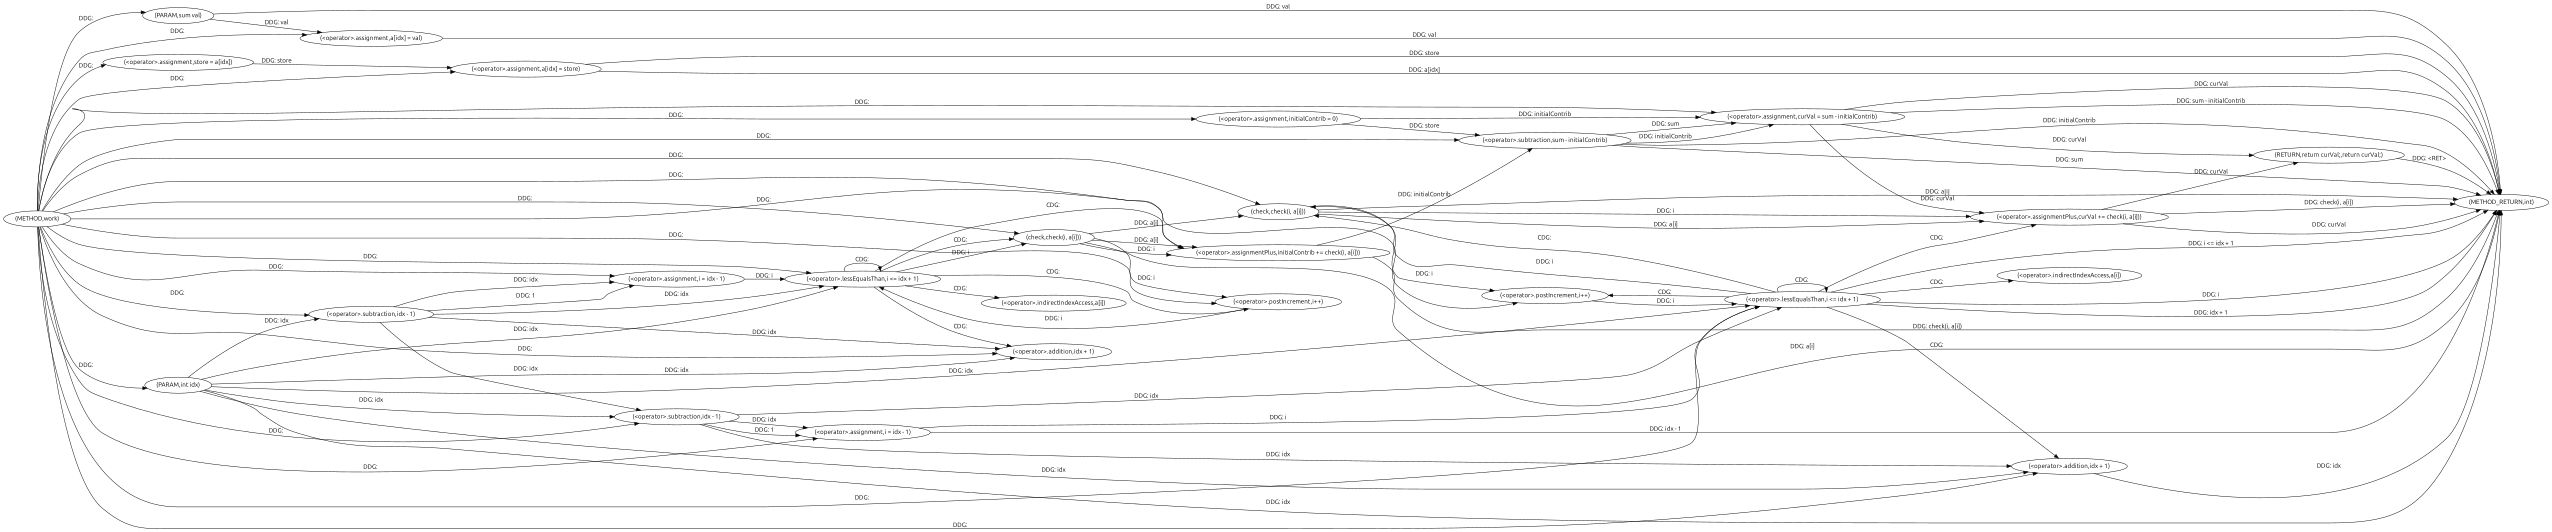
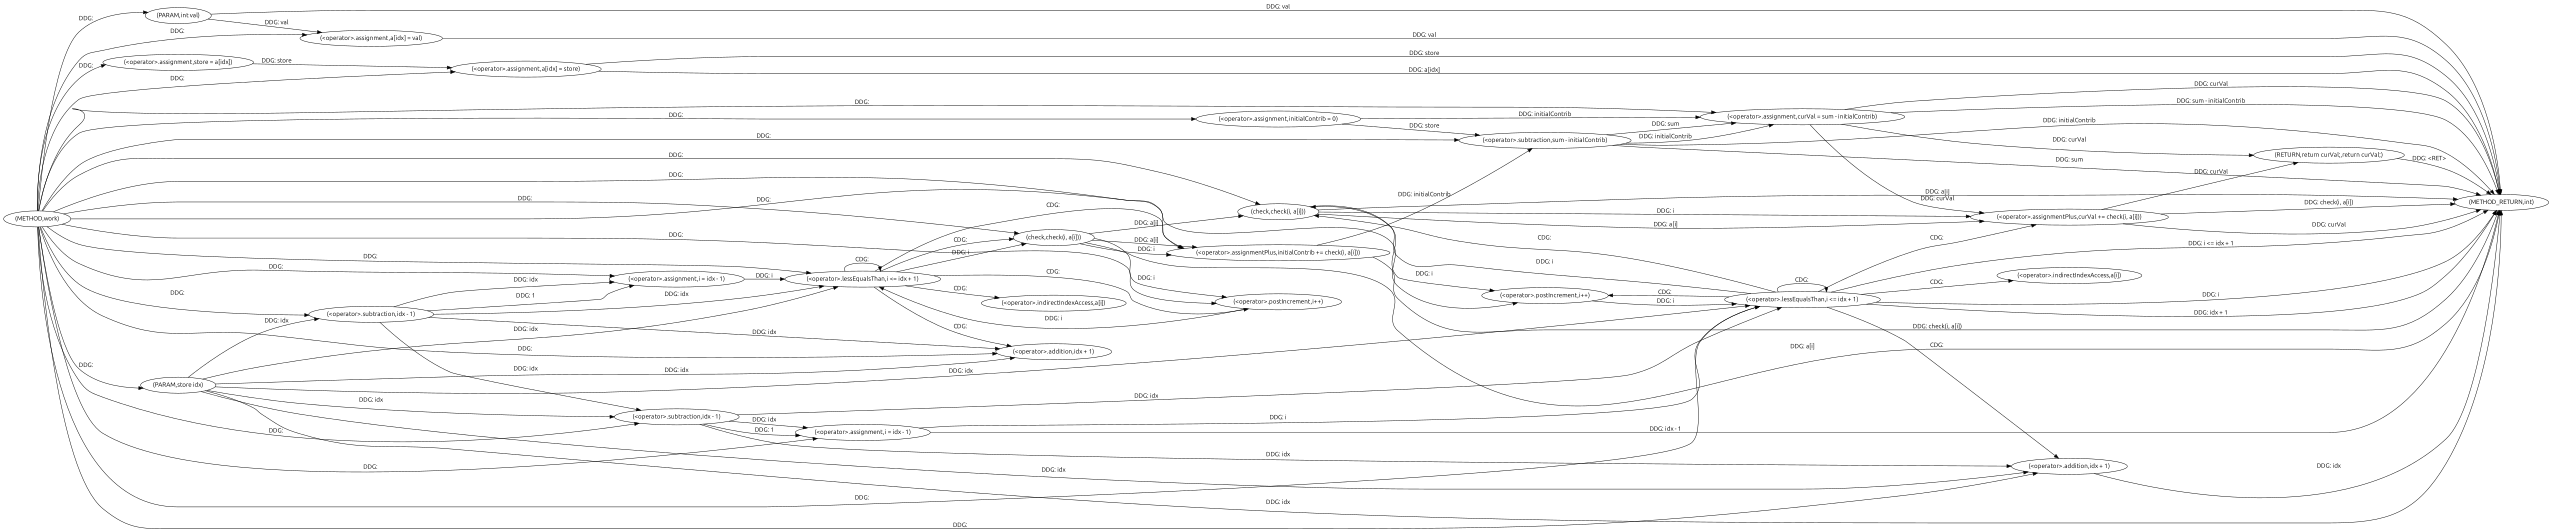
(178, 16) -> (178, 16)
(178, 385) -> (178, 385)
